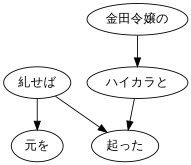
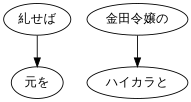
(125, 146) -> none
